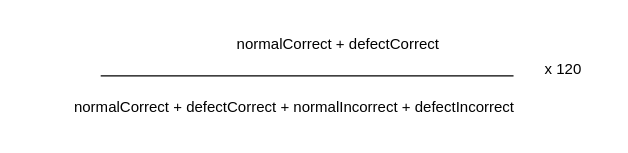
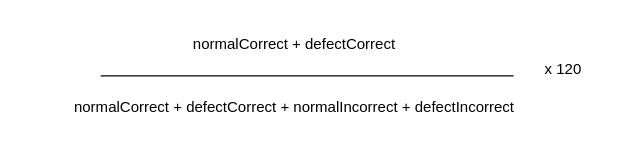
(338, 44) -> (294, 44)
